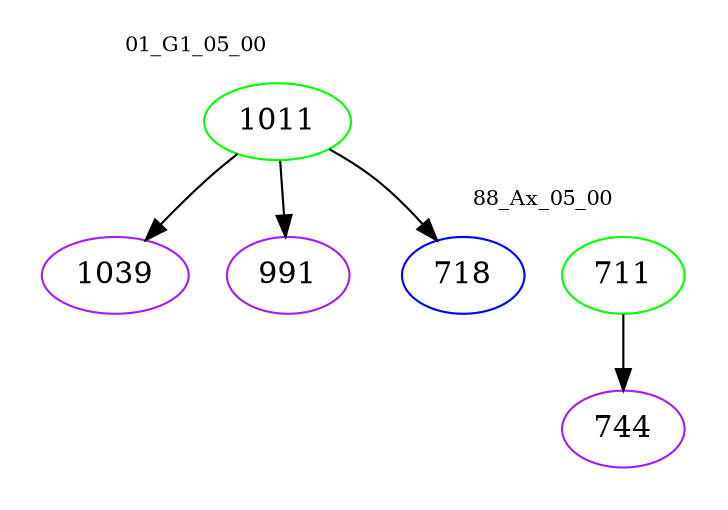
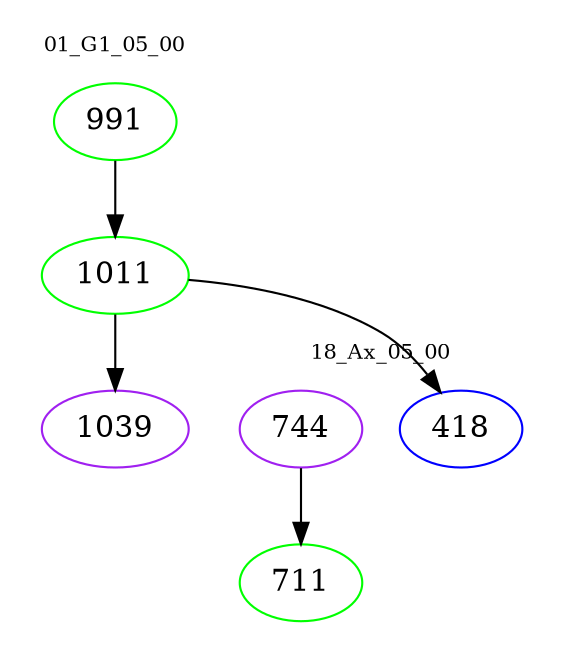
(282, 188) -> (115, 188)
(543, 200) -> (381, 353)
(288, 275) -> (115, 122)
(463, 275) -> (461, 429)
(623, 342) -> (301, 495)
